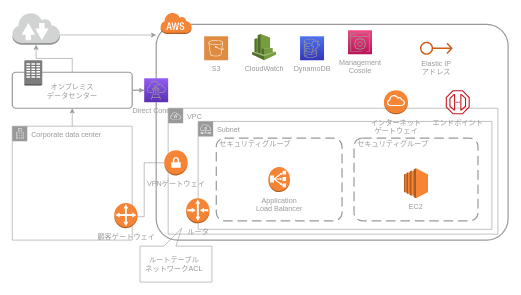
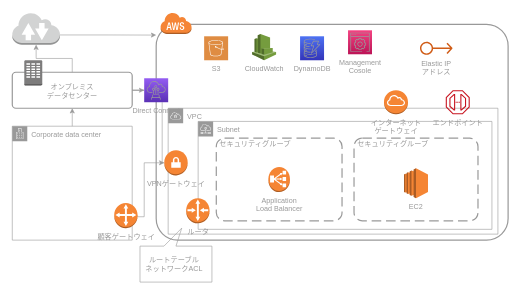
none -> (162, 159)
